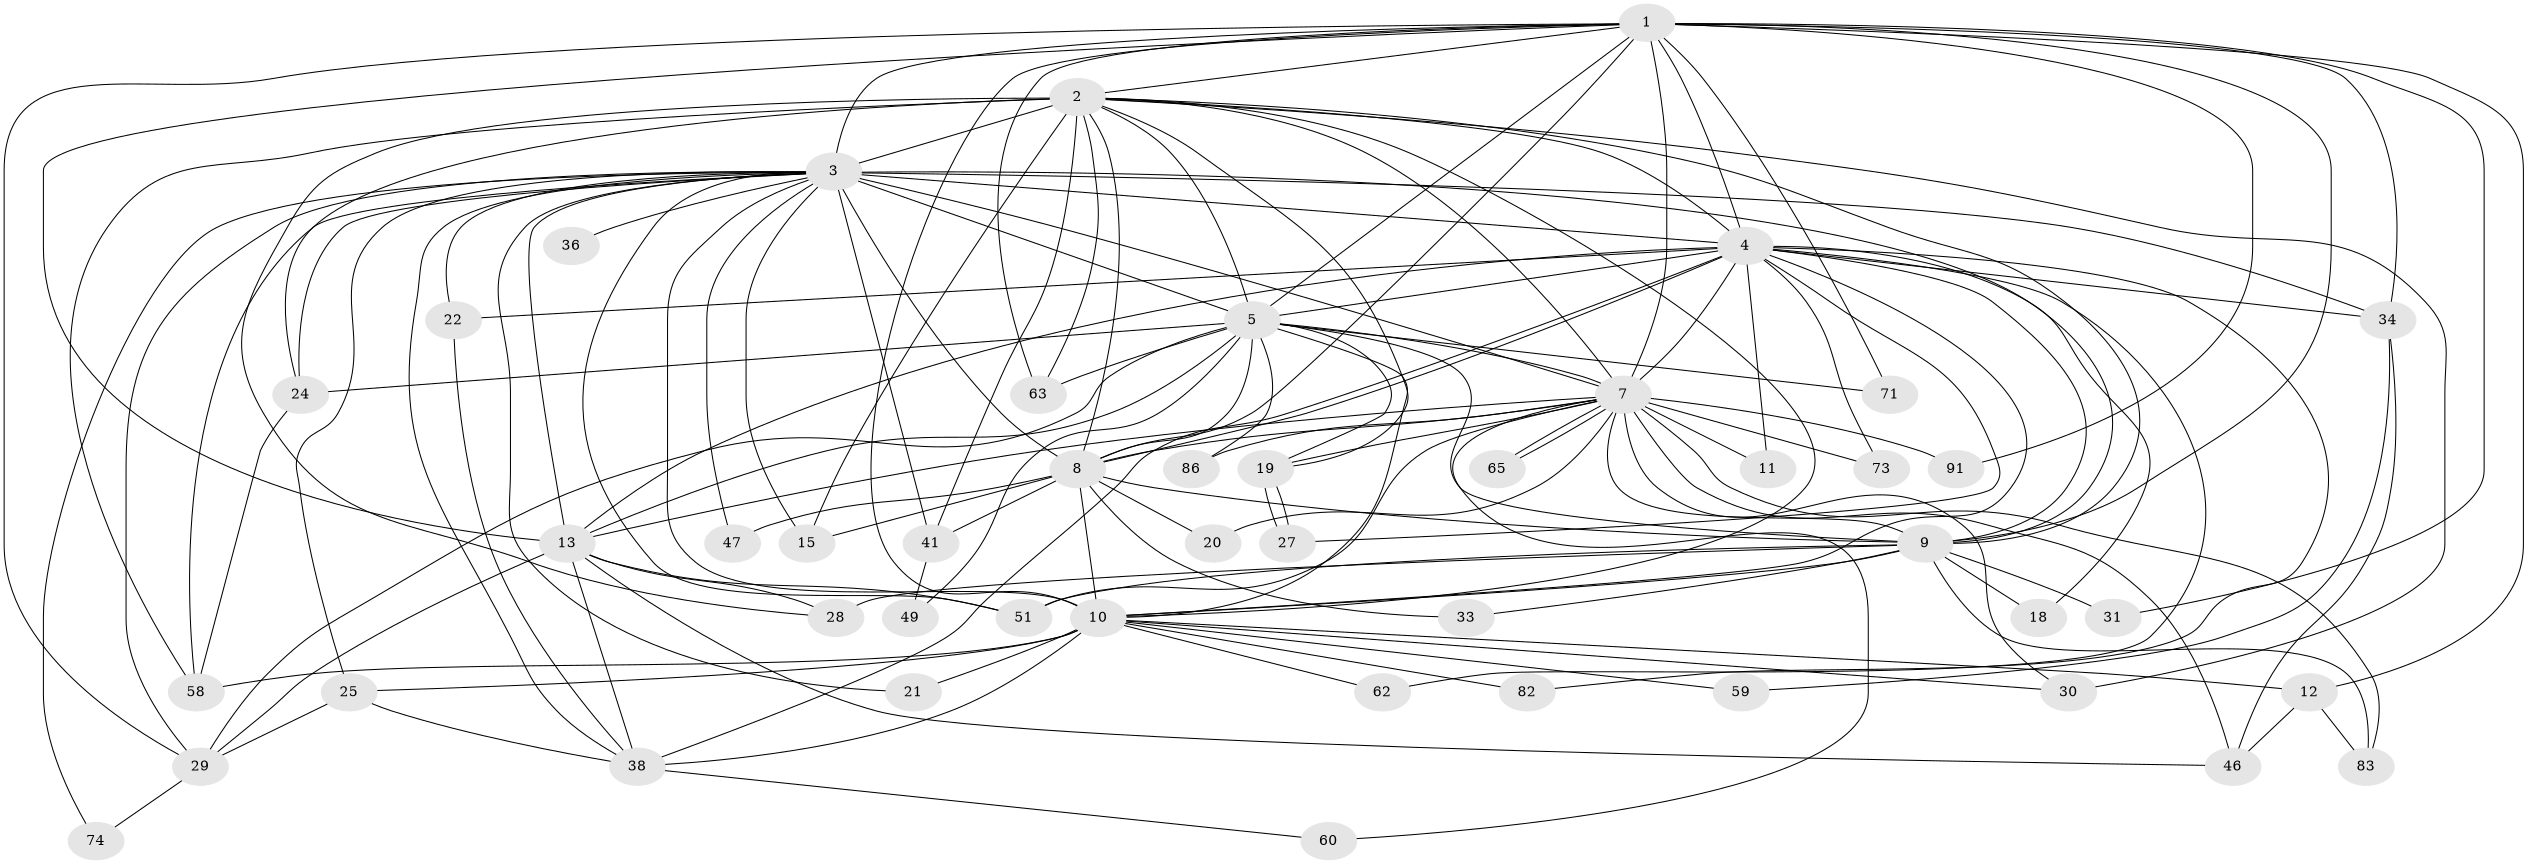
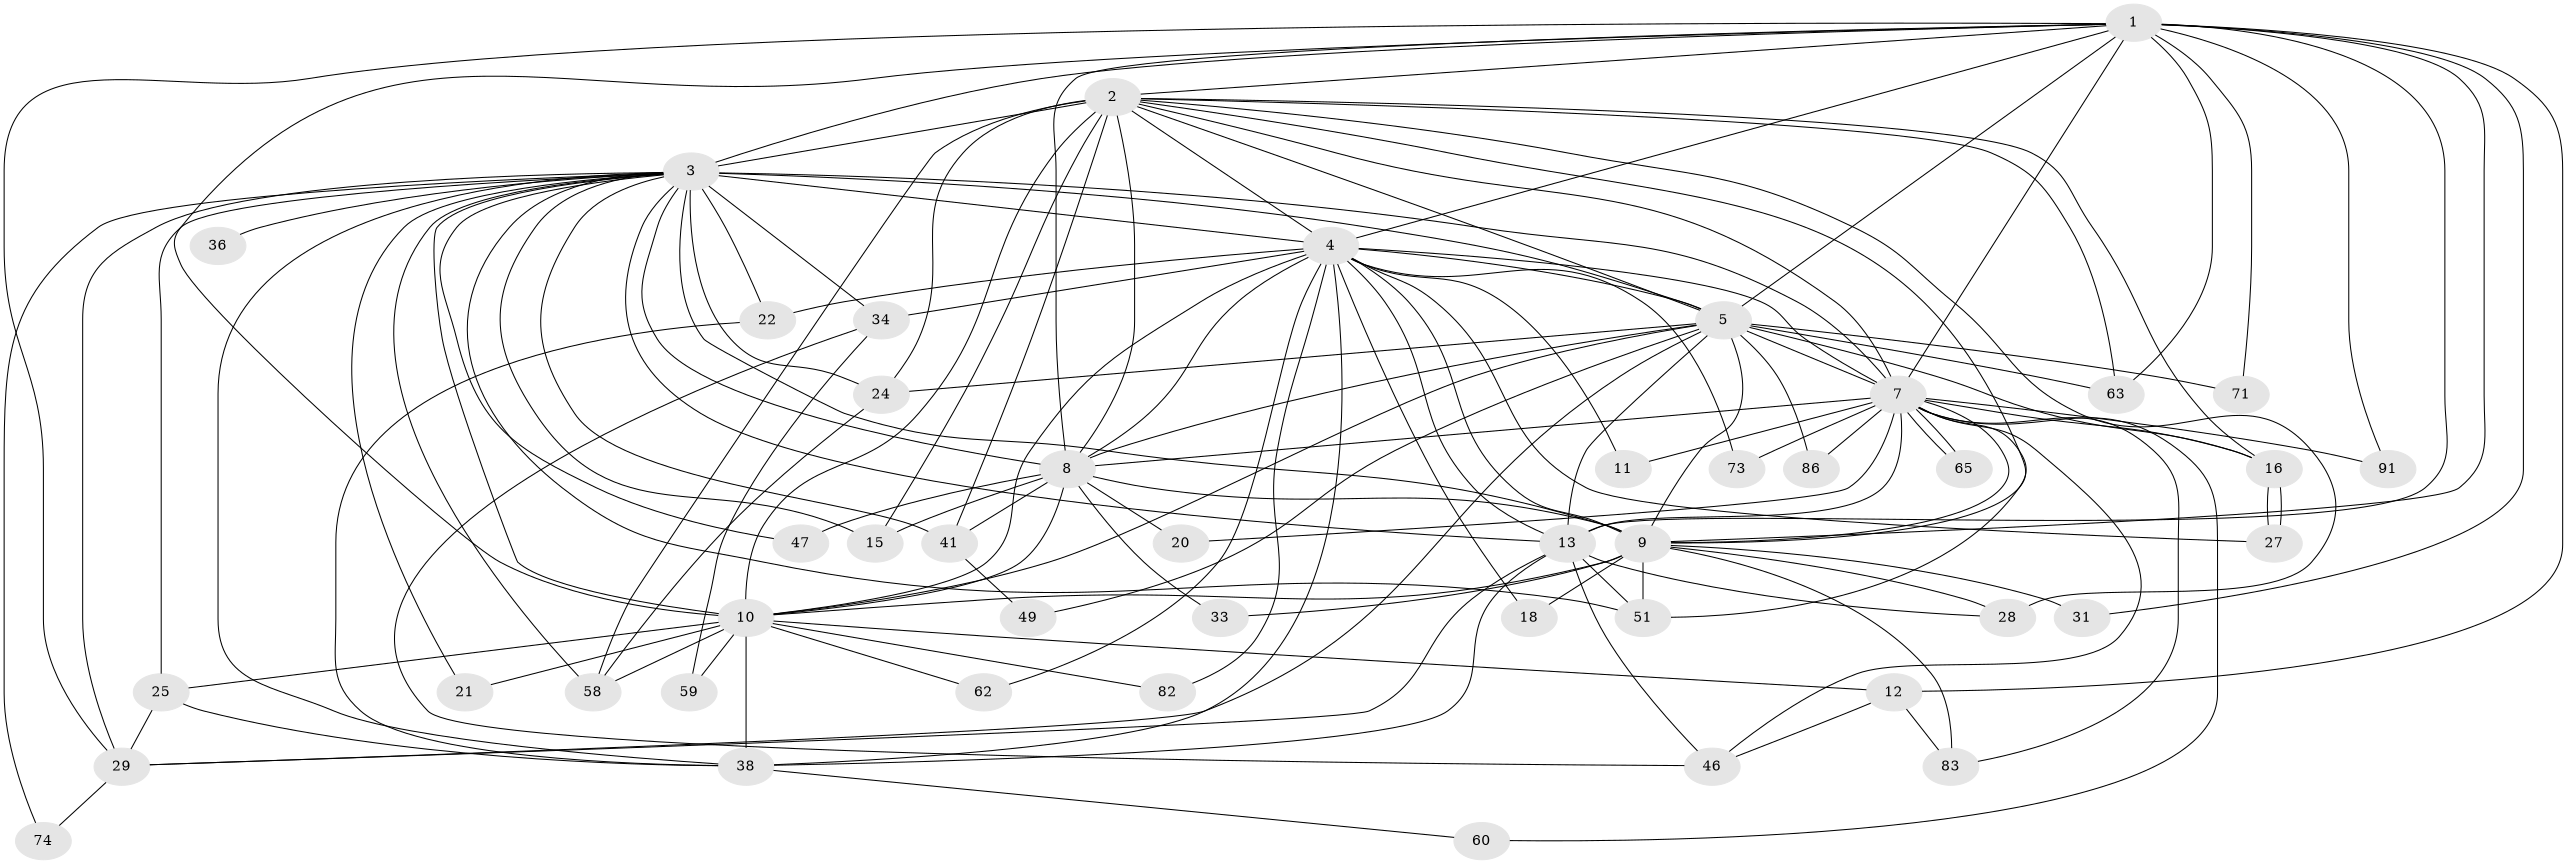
(2351, 85) -> none
(1266, 469) -> (2274, 469)
(2069, 692) -> none
